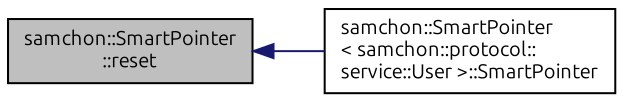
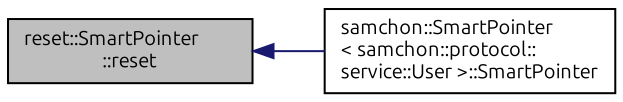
(130, 51) -> (130, 51)
